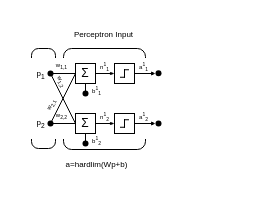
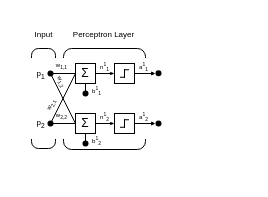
none -> (44, 34)
(104, 34) -> (104, 34)
(96, 165) -> none
